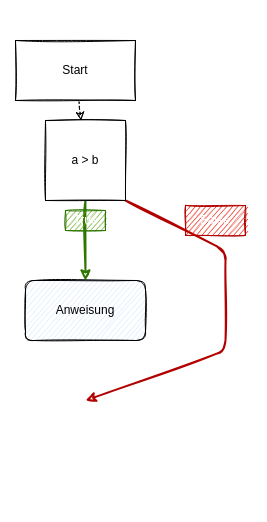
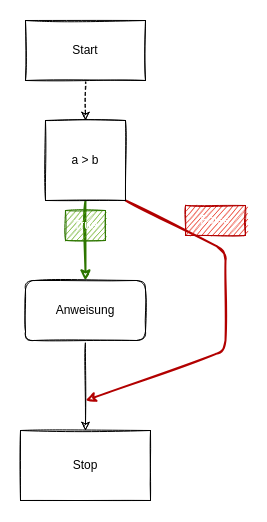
(76, 71) -> (86, 51)
(86, 221) -> (86, 226)
(86, 311) -> (86, 311)
none -> (86, 383)
none -> (86, 466)
